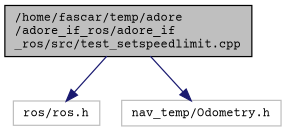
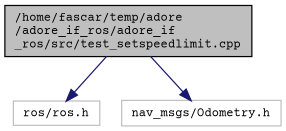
(201, 113) -> (201, 113)
